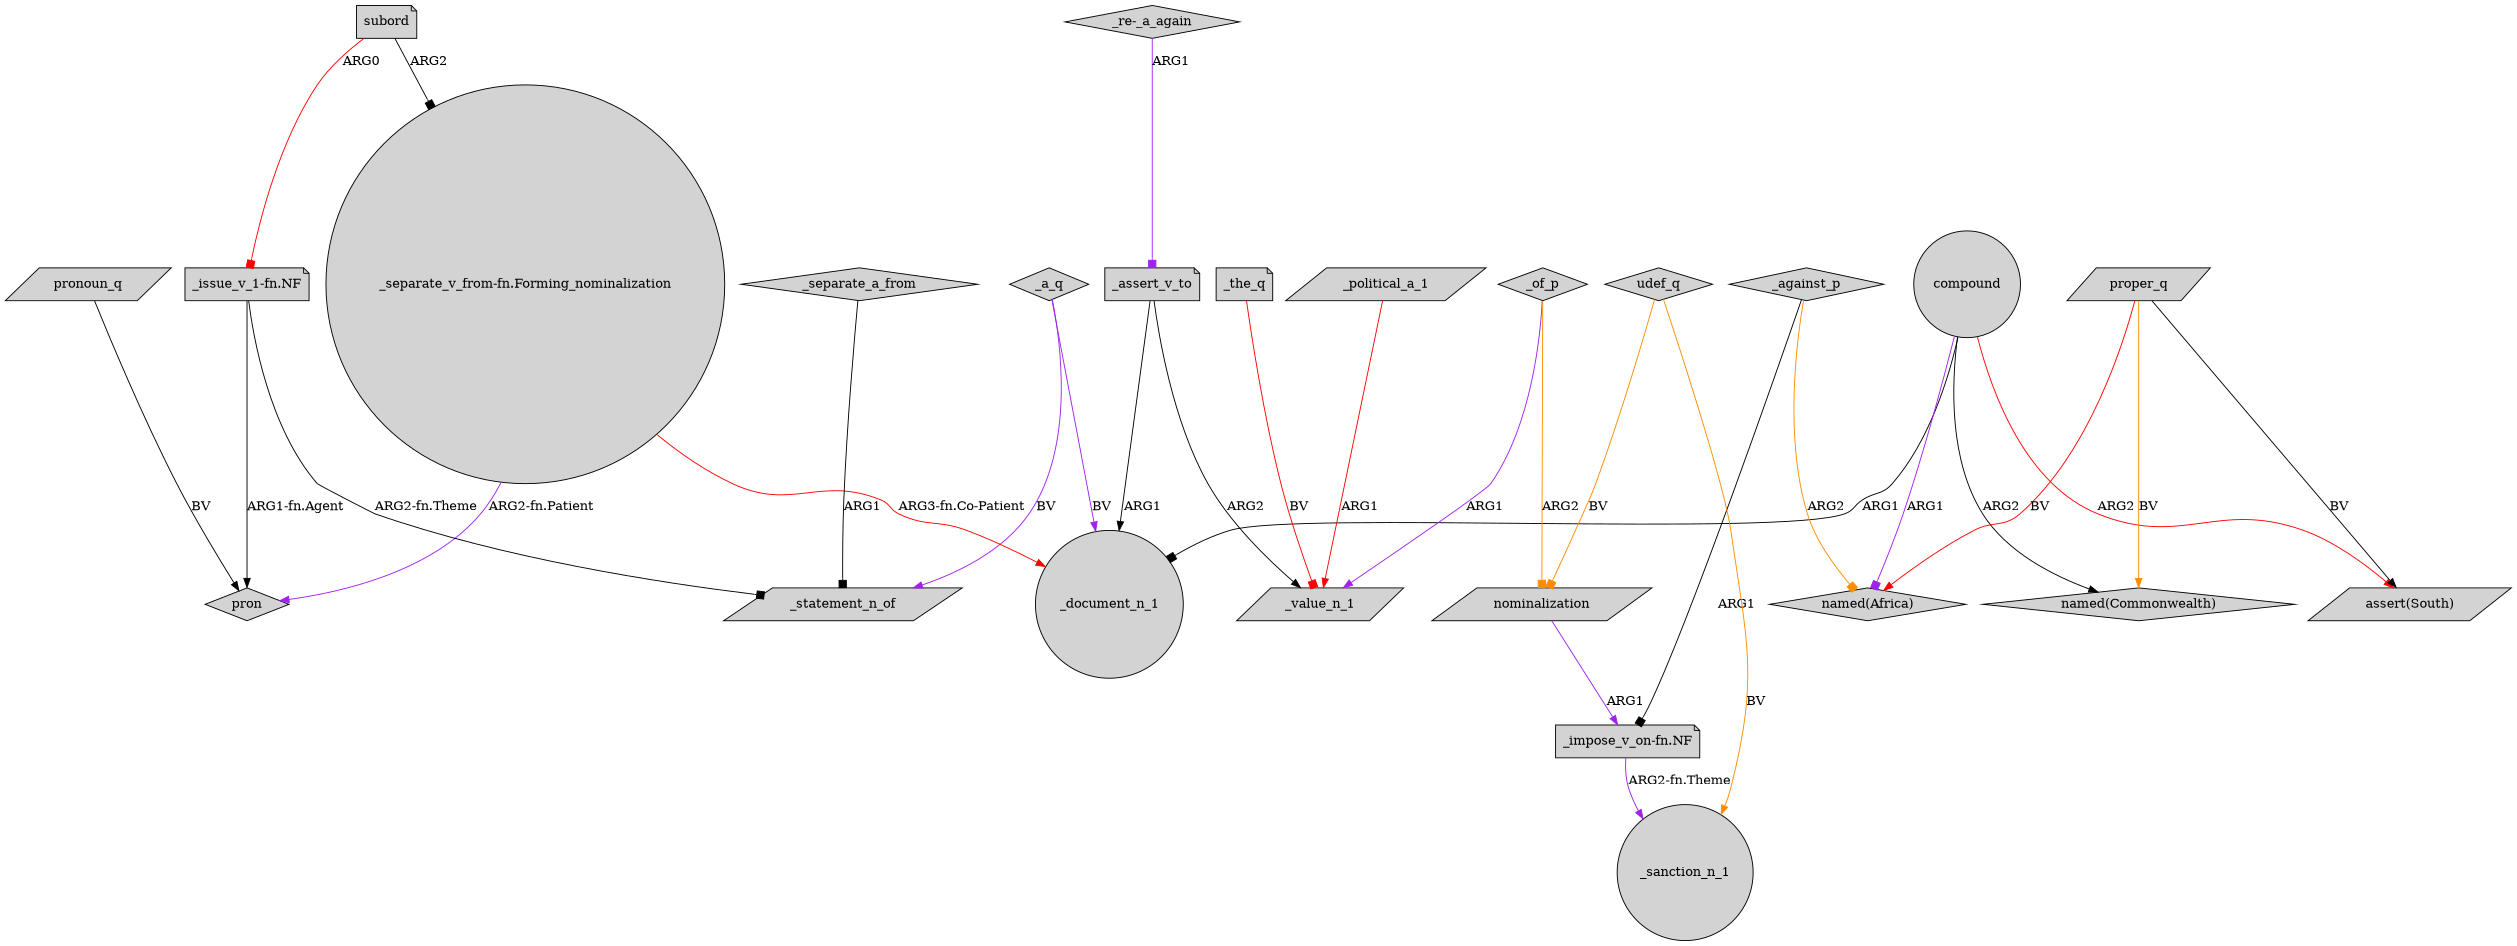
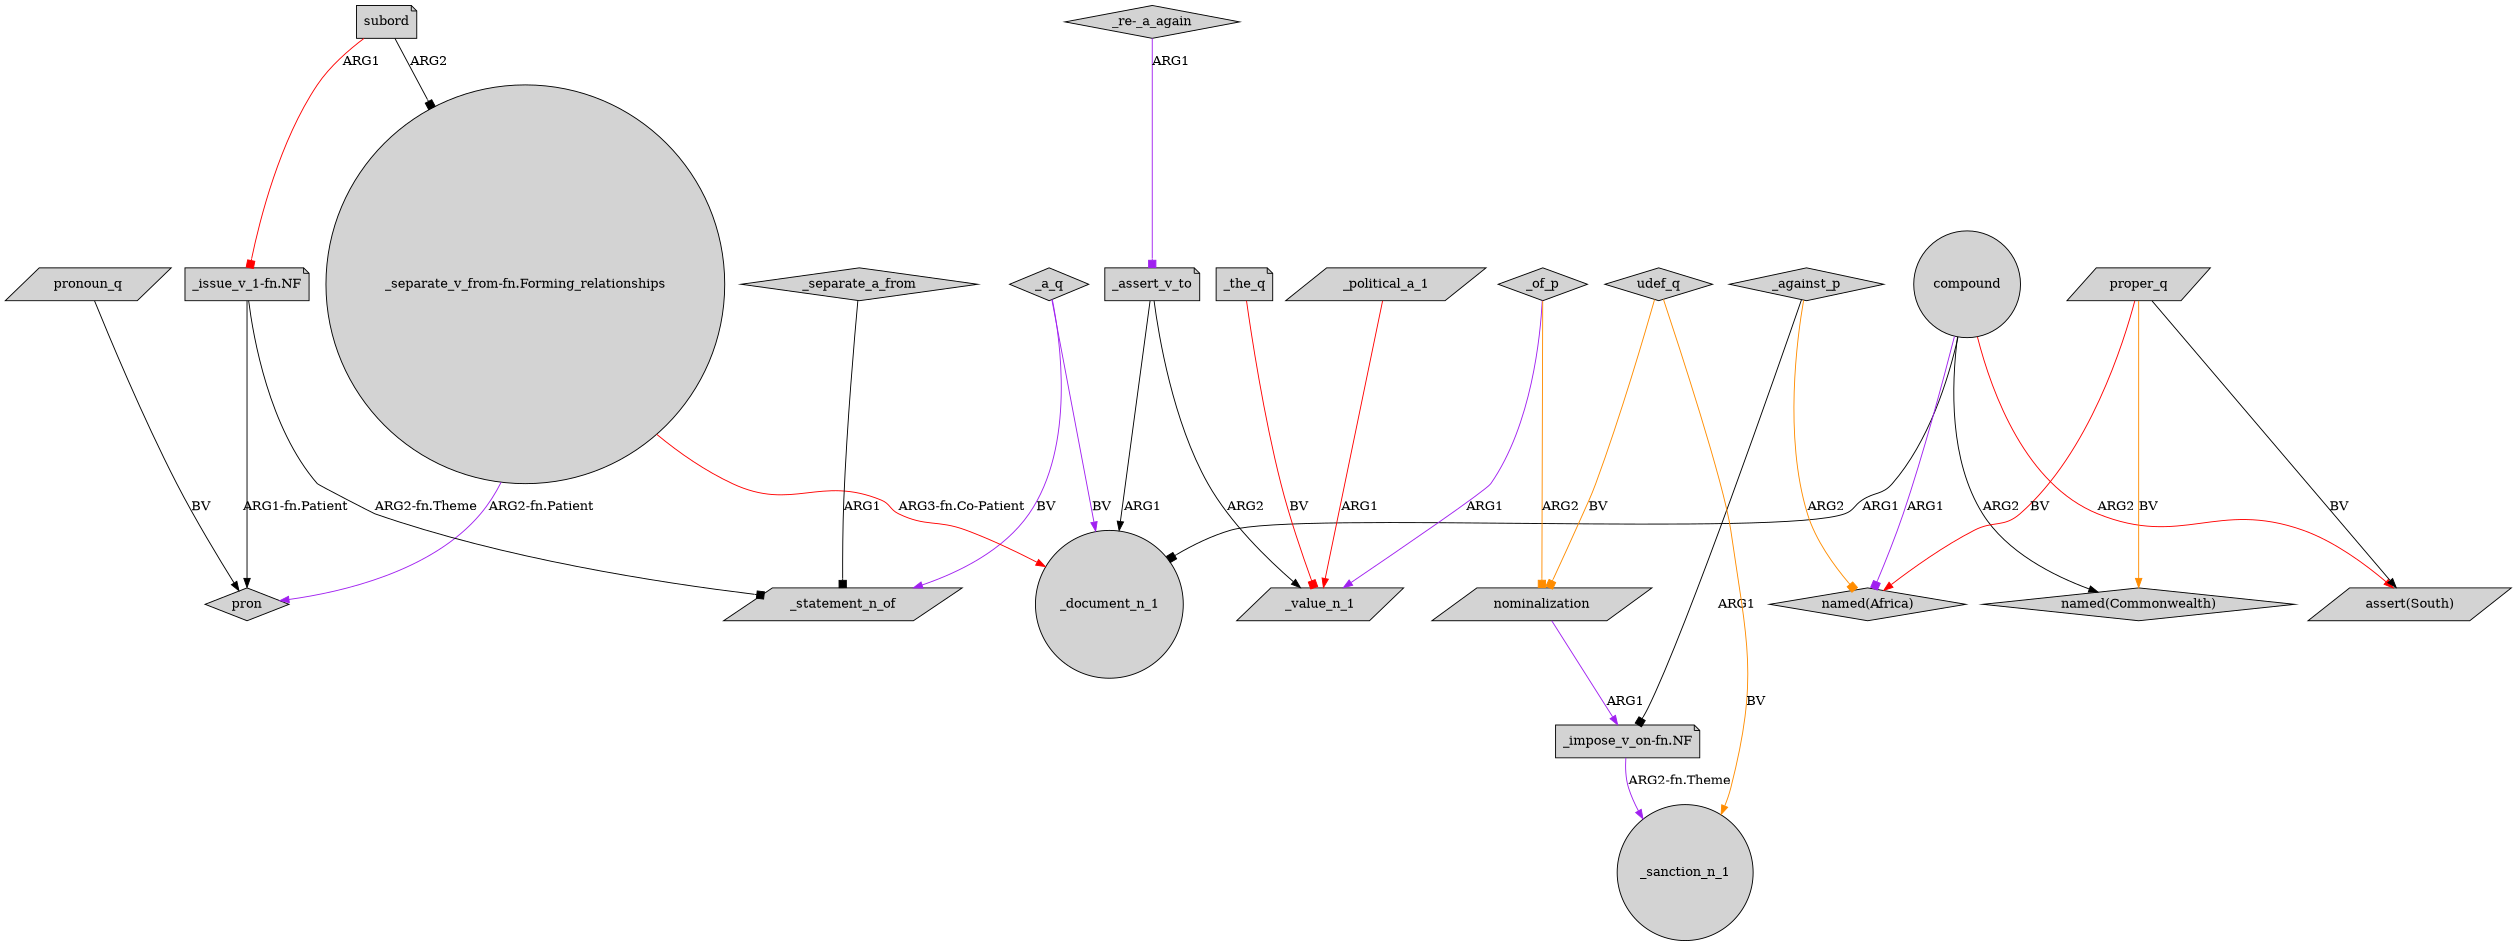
(362, 62) -> (362, 62)
(525, 284) -> (525, 284)
(295, 507) -> (295, 507)
